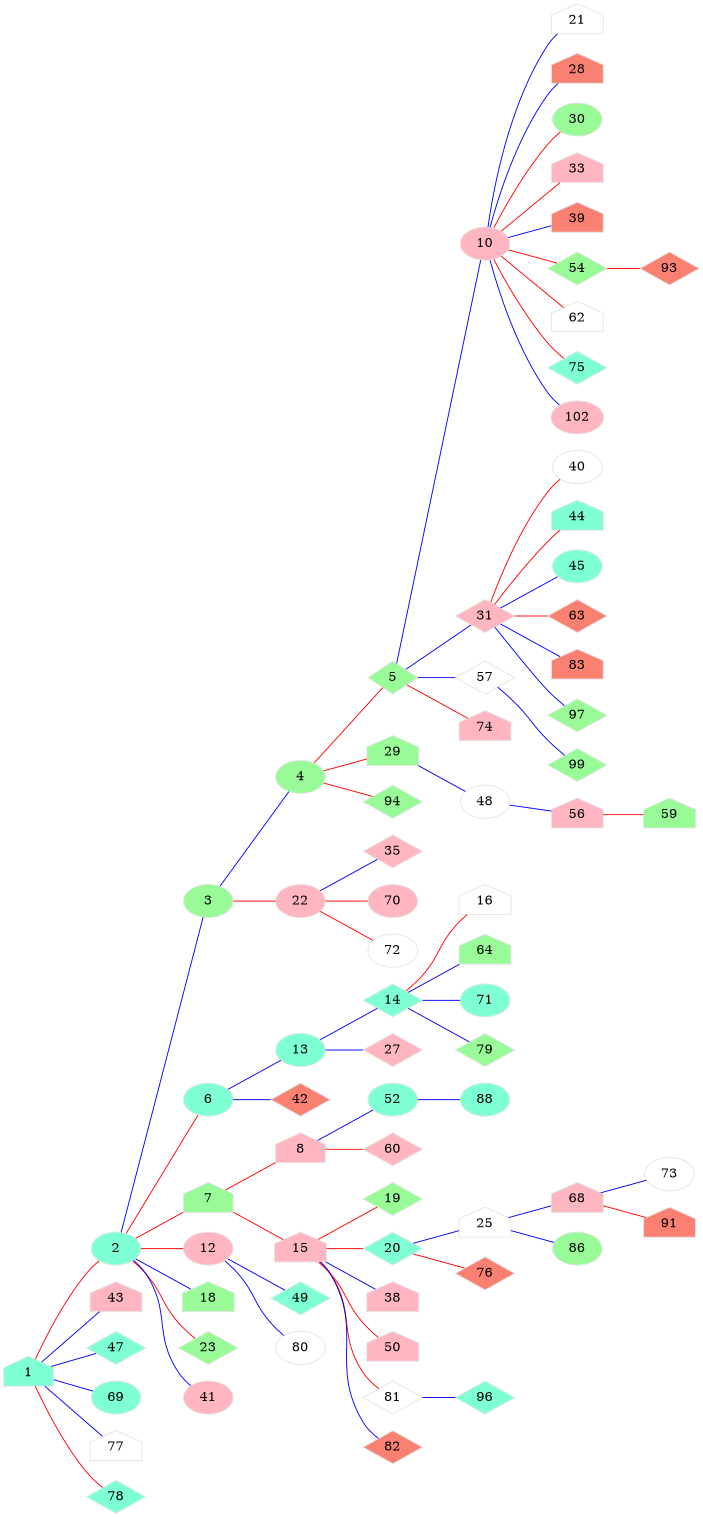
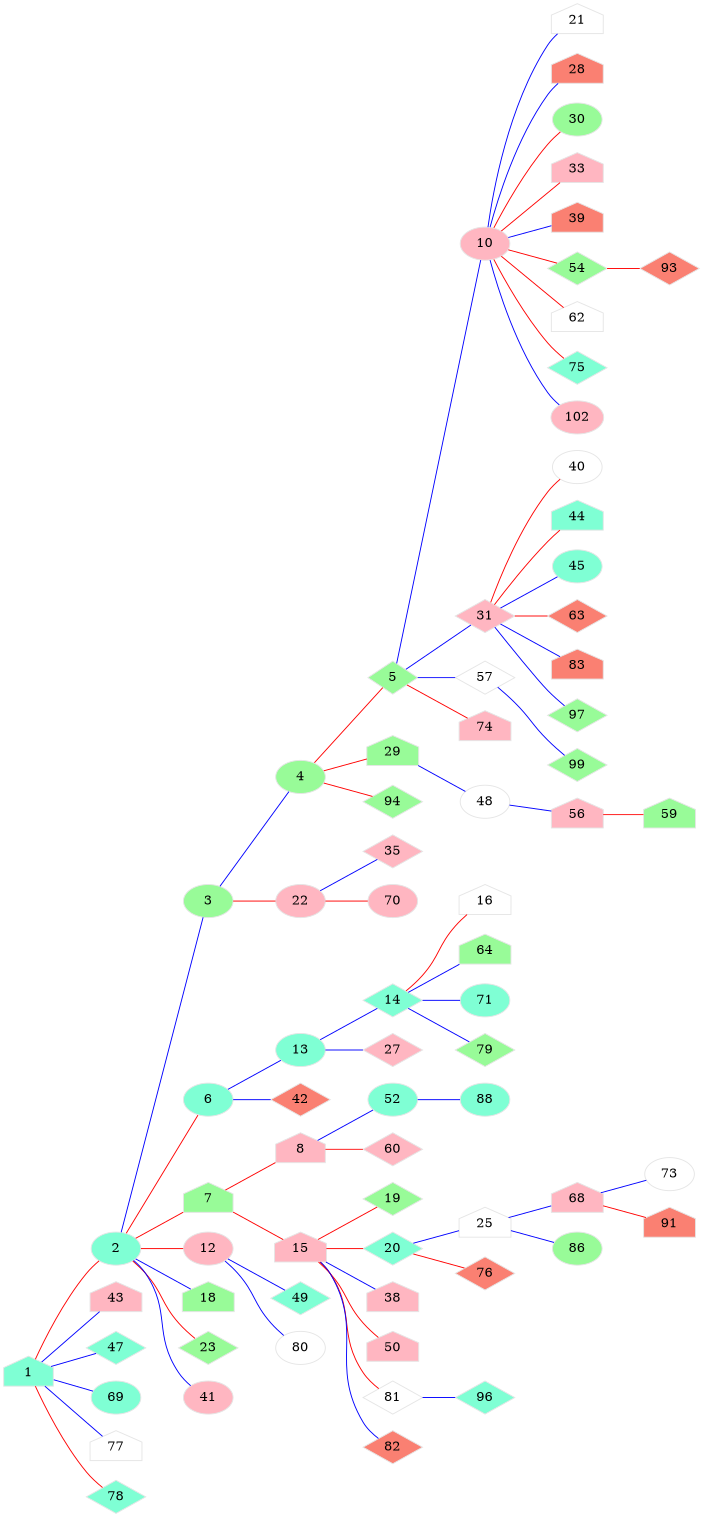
(393, 951) -> none
